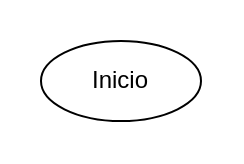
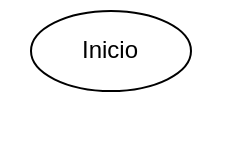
(121, 81) -> (111, 51)
